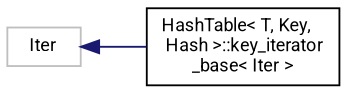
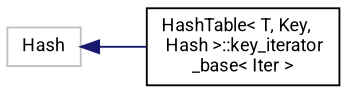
(44, 47) -> (44, 47)
